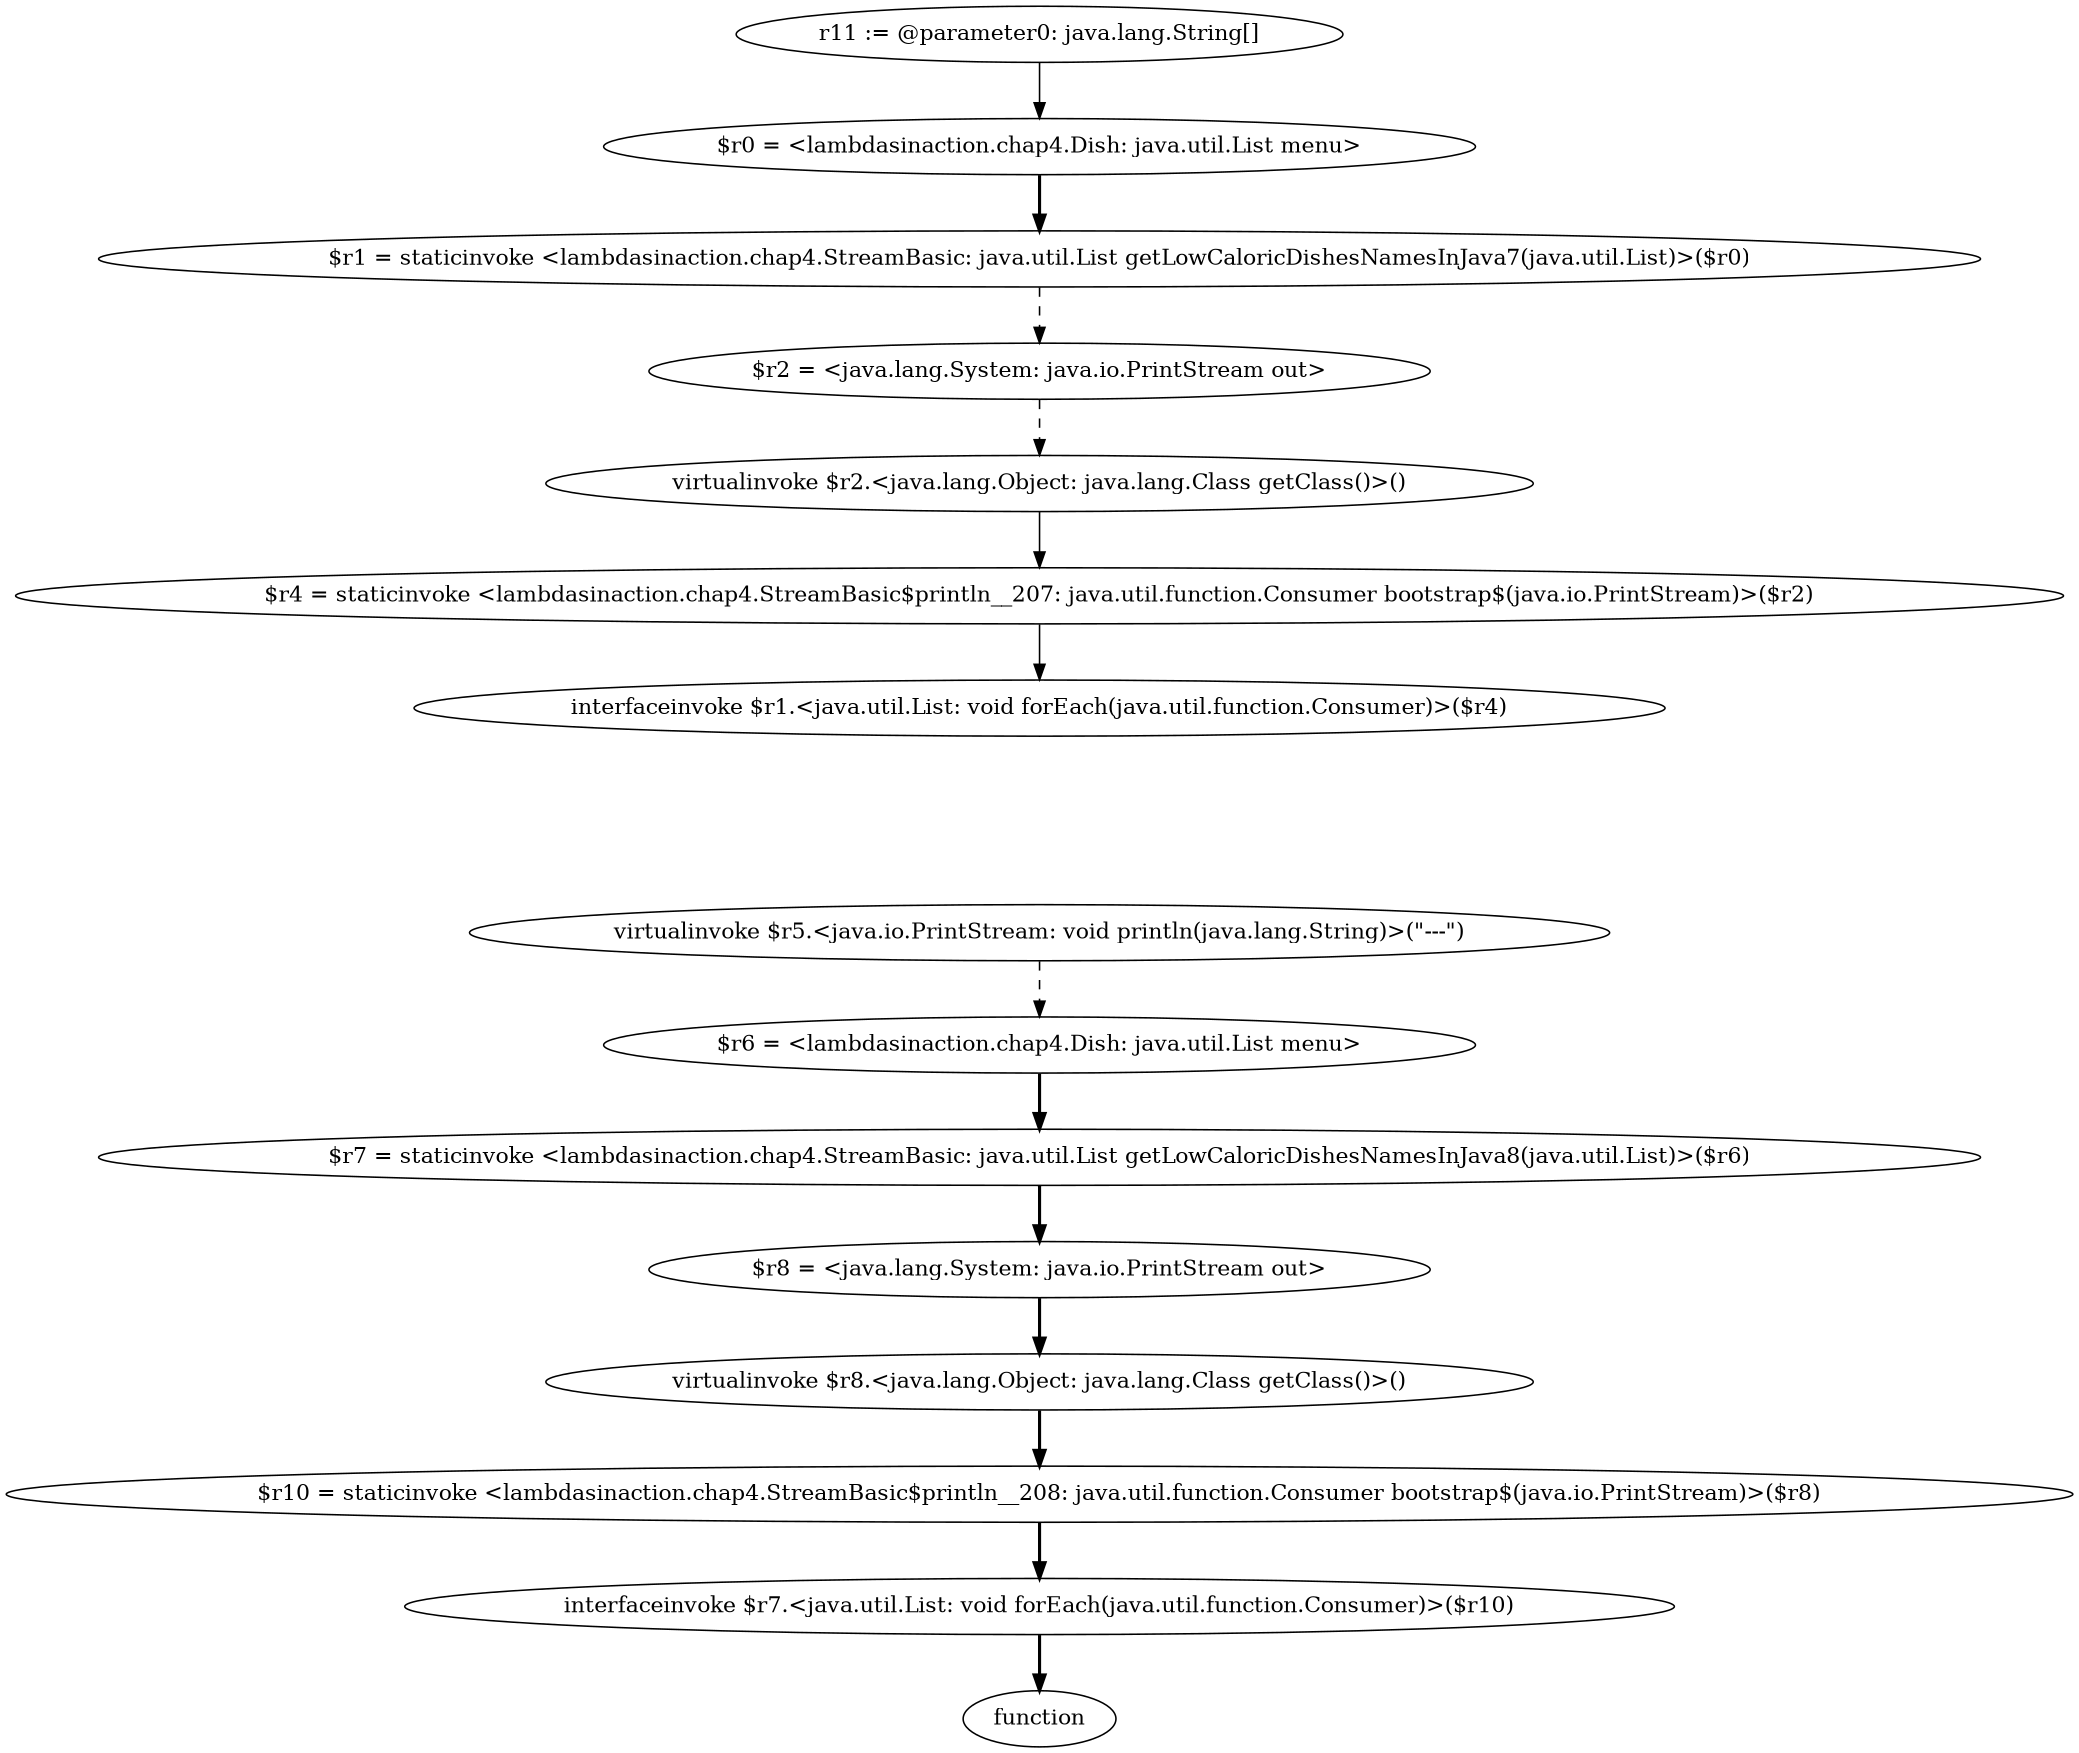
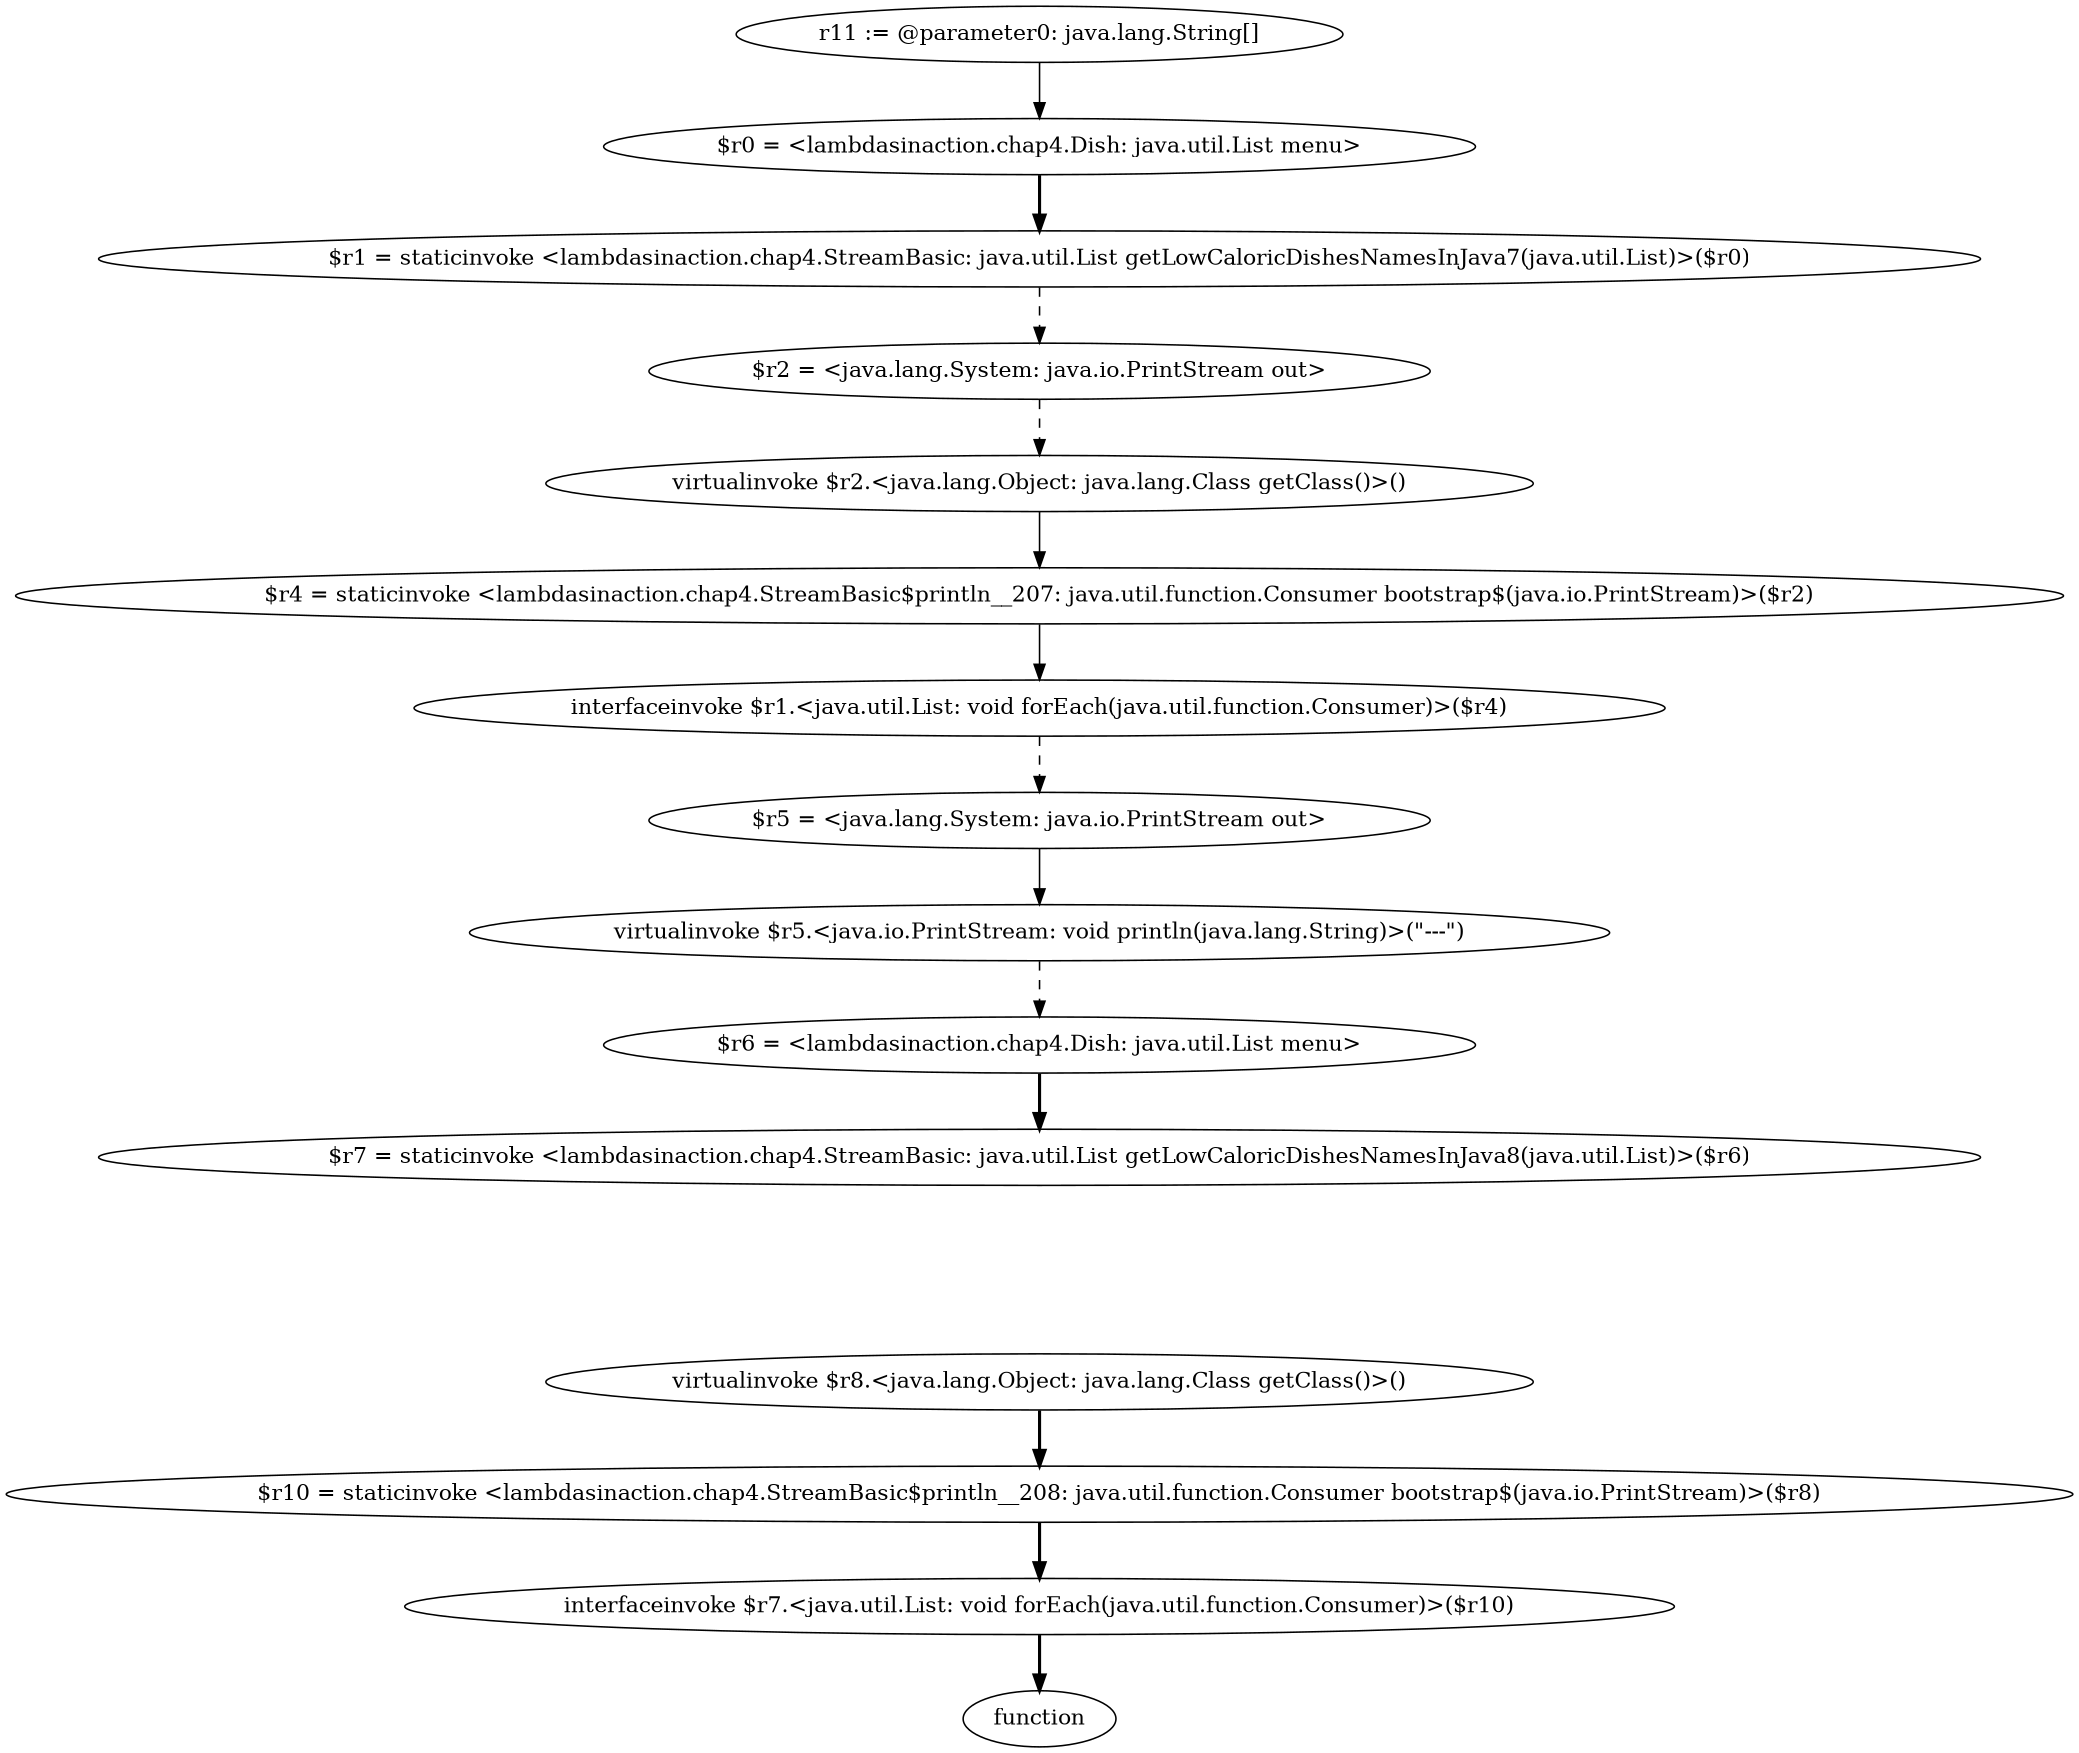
none -> (1040, 820)
(1040, 1270) -> none
